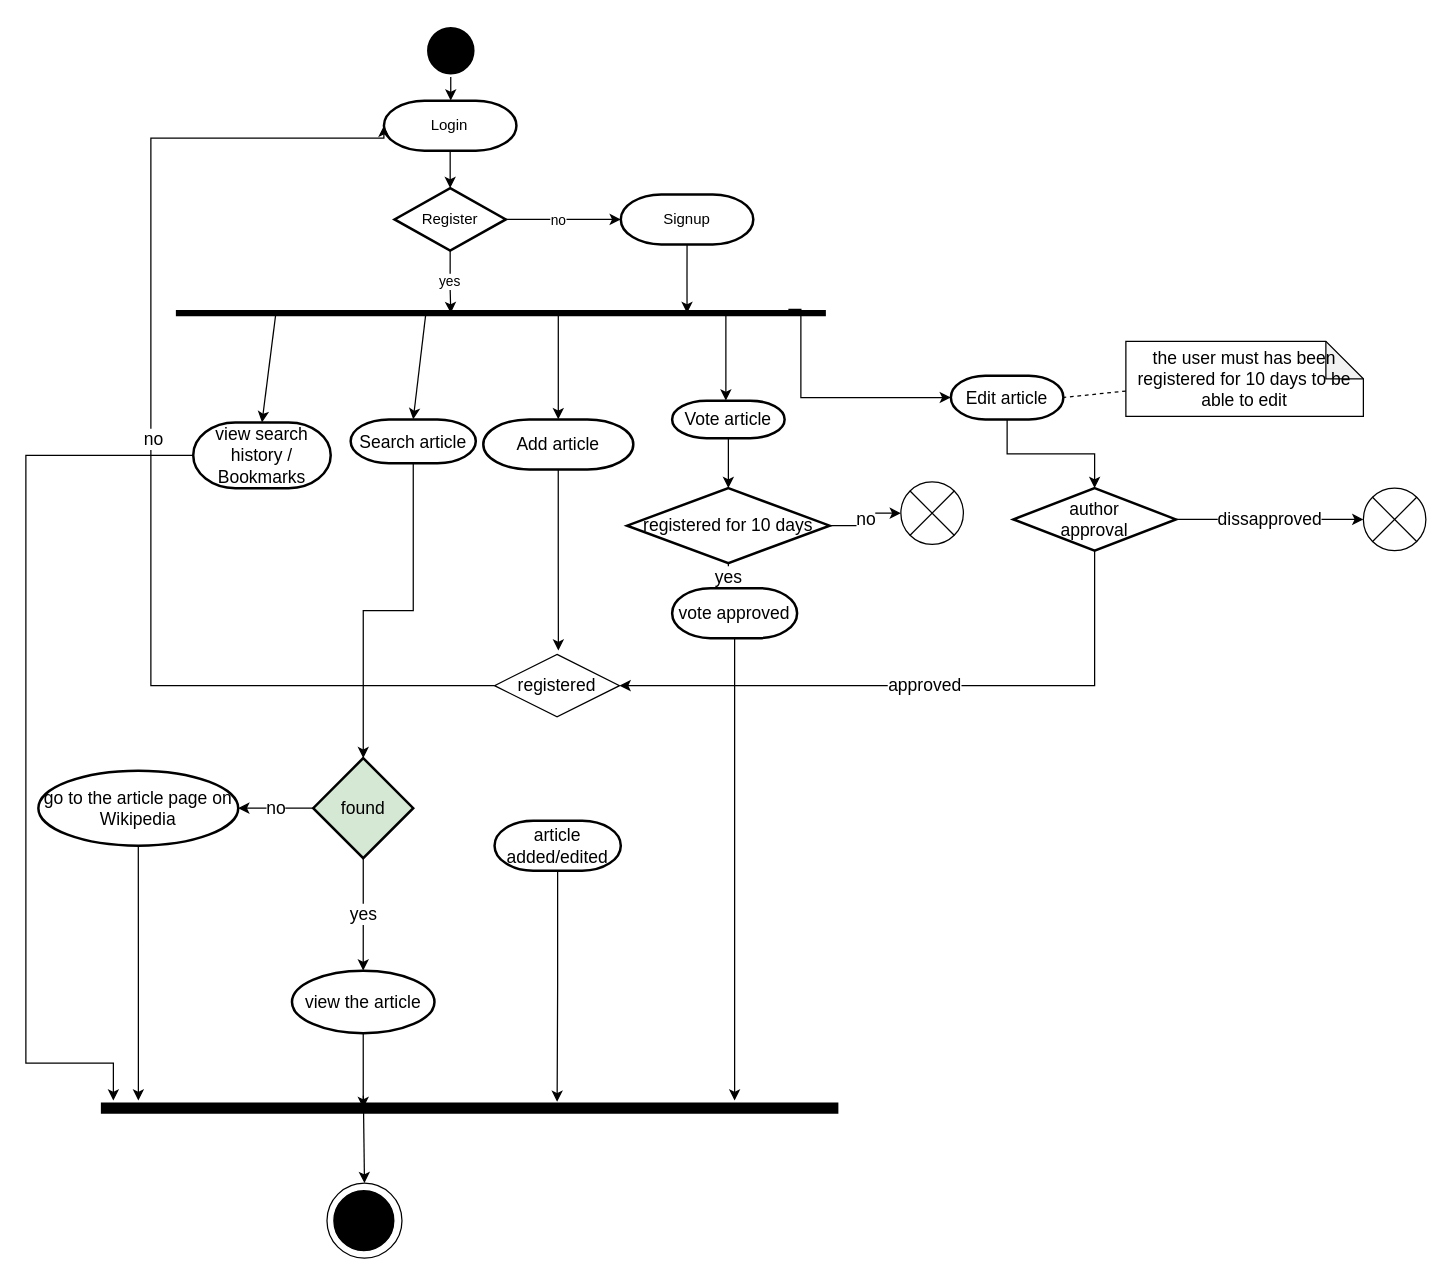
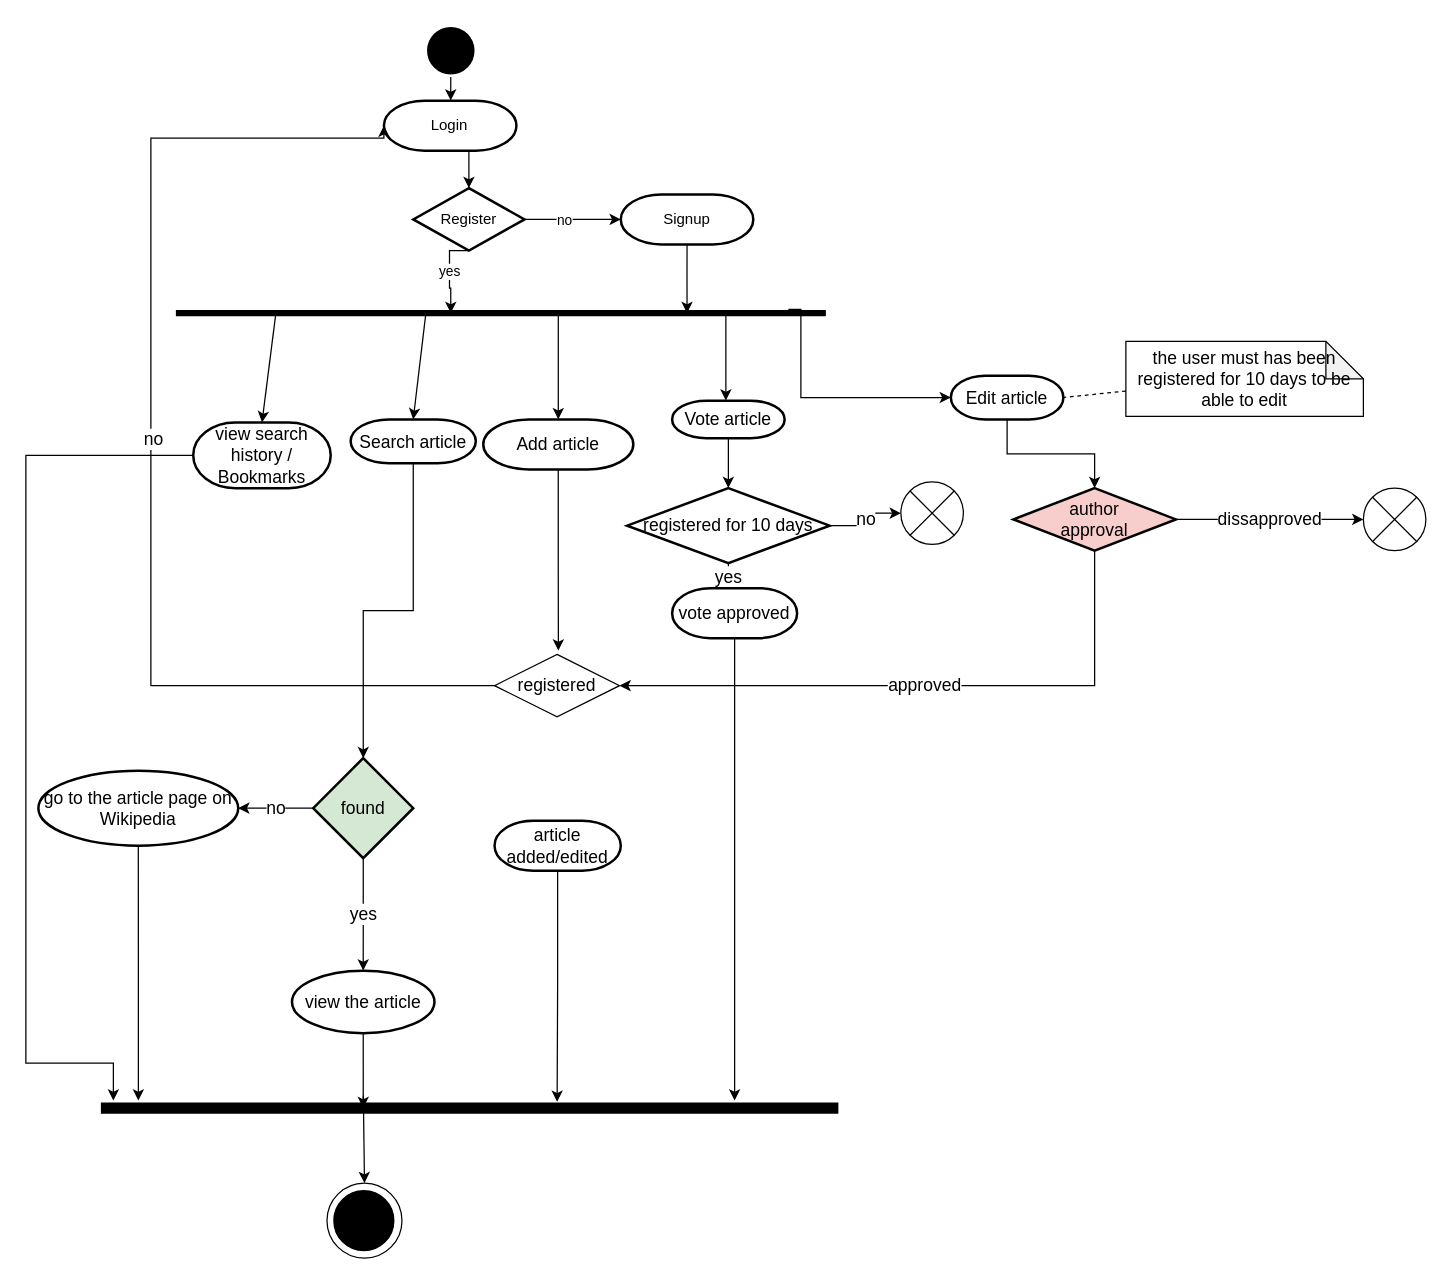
(450, 219) -> (469, 219)
(1094, 519) -> (1094, 519)
